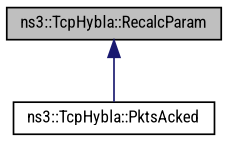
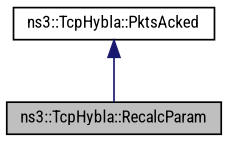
(114, 80) -> (114, 80)
